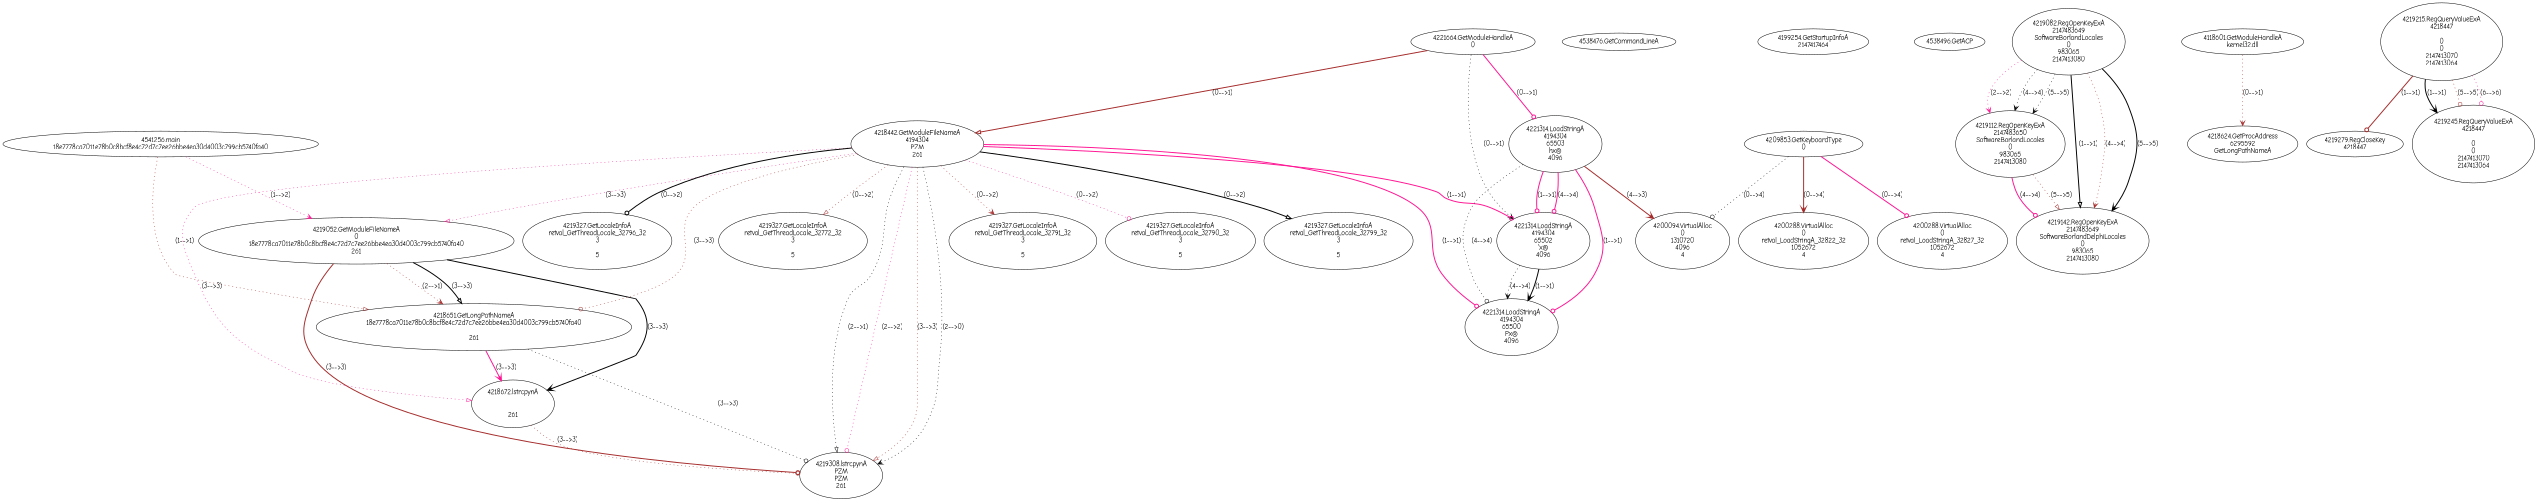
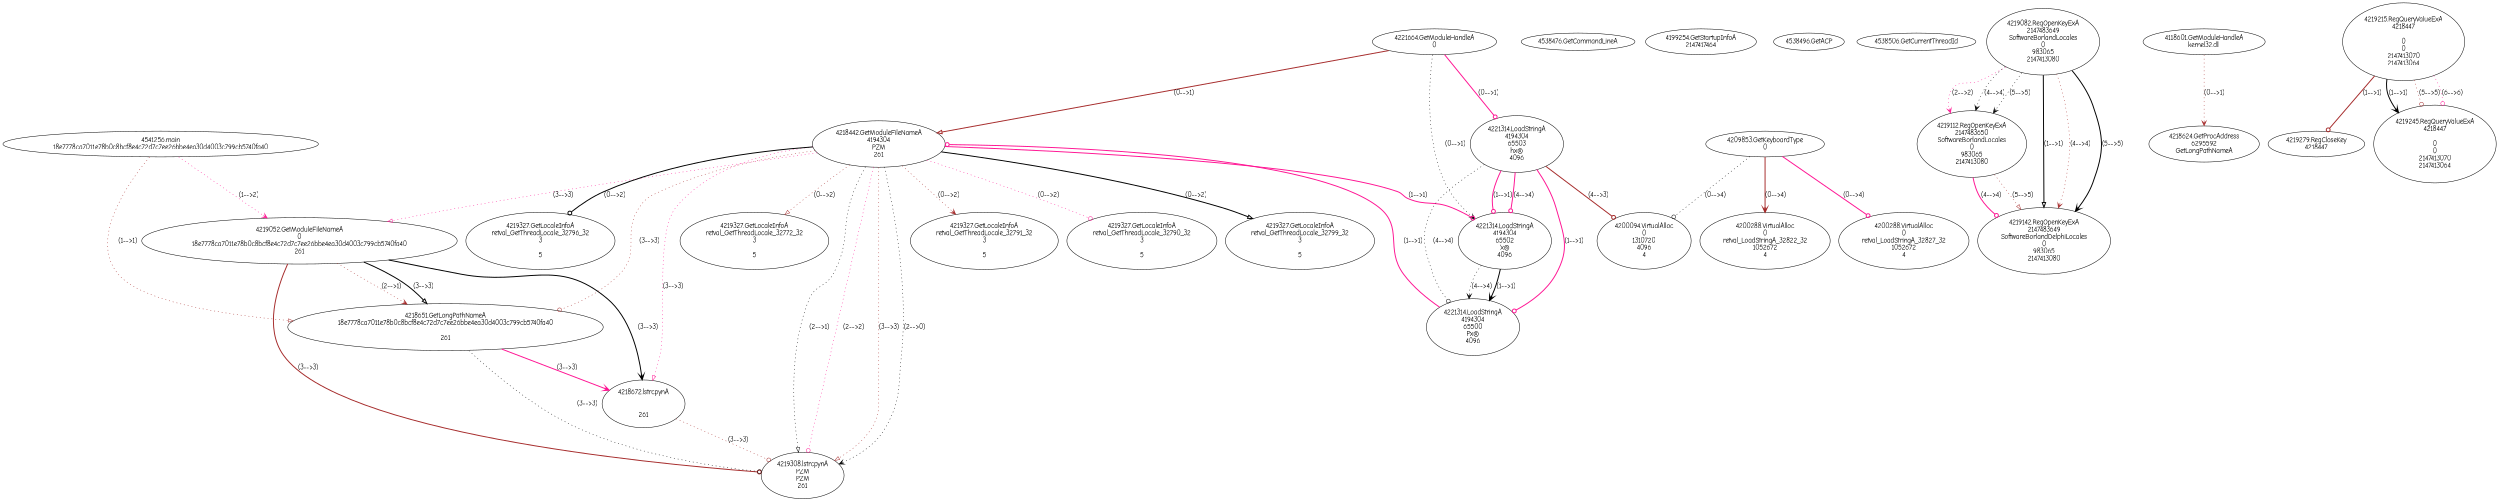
none -> (1916, 42)
(1208, 156) -> (1173, 156)
(1617, 191) -> (1579, 191)
